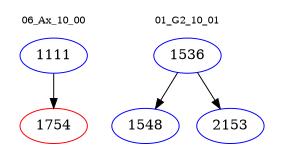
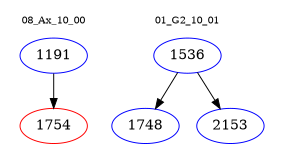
(54, 21) -> (54, 21)
(54, 56) -> (54, 56)
(145, 126) -> (145, 126)
